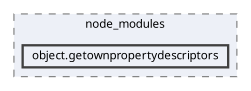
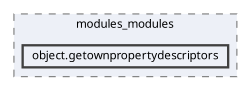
(125, 25) -> (125, 25)
